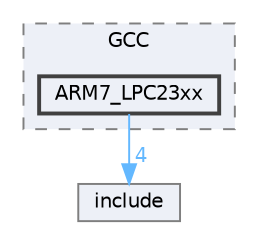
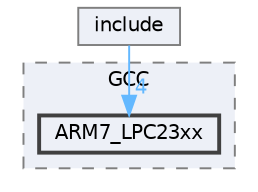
(129, 142) -> (129, 76)
